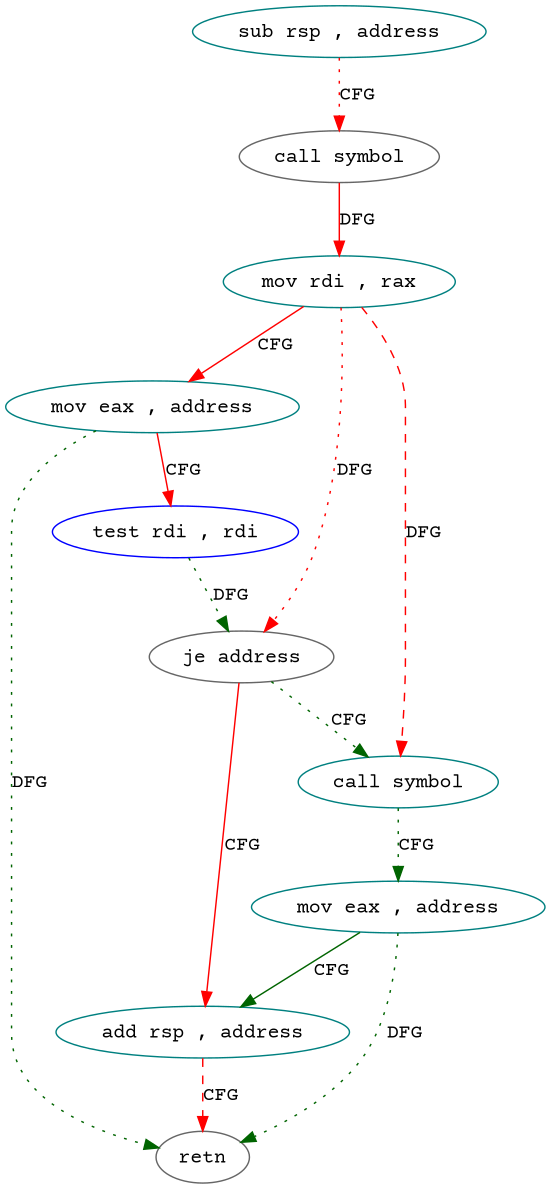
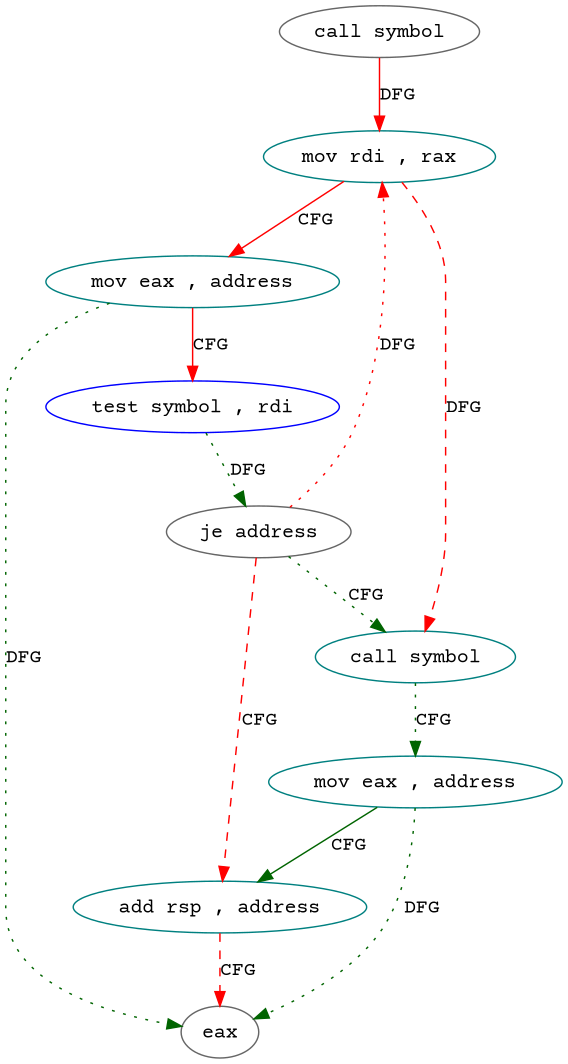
(339, 32) -> none
(334, 471) -> (374, 365)
(175, 532) -> (193, 407)
(223, 837) -> (240, 712)
(203, 1157) -> (220, 1032)
